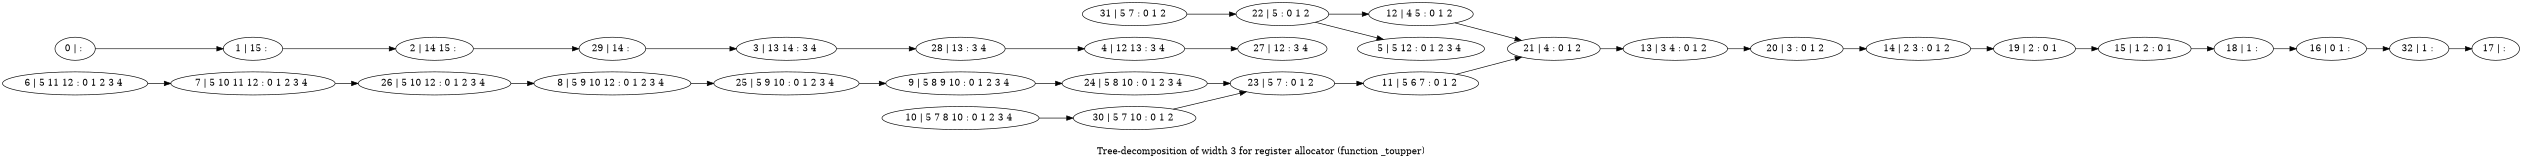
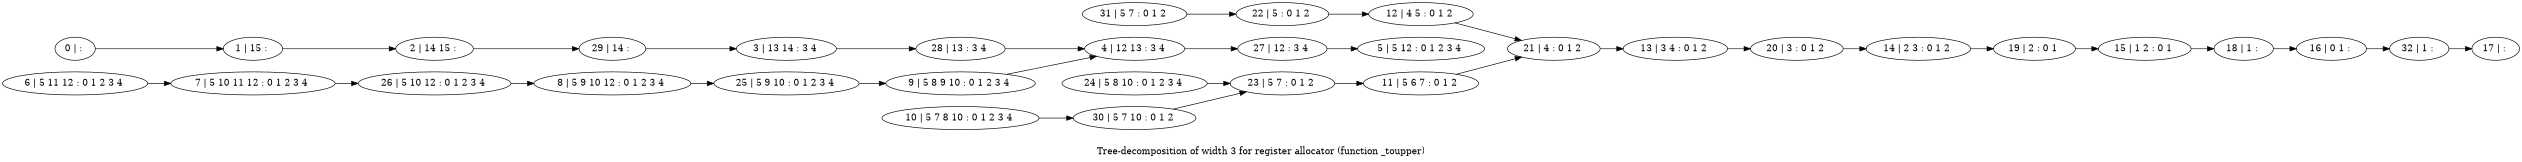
(1346, 30) -> (1339, 49)
(1045, 83) -> (1048, 66)
